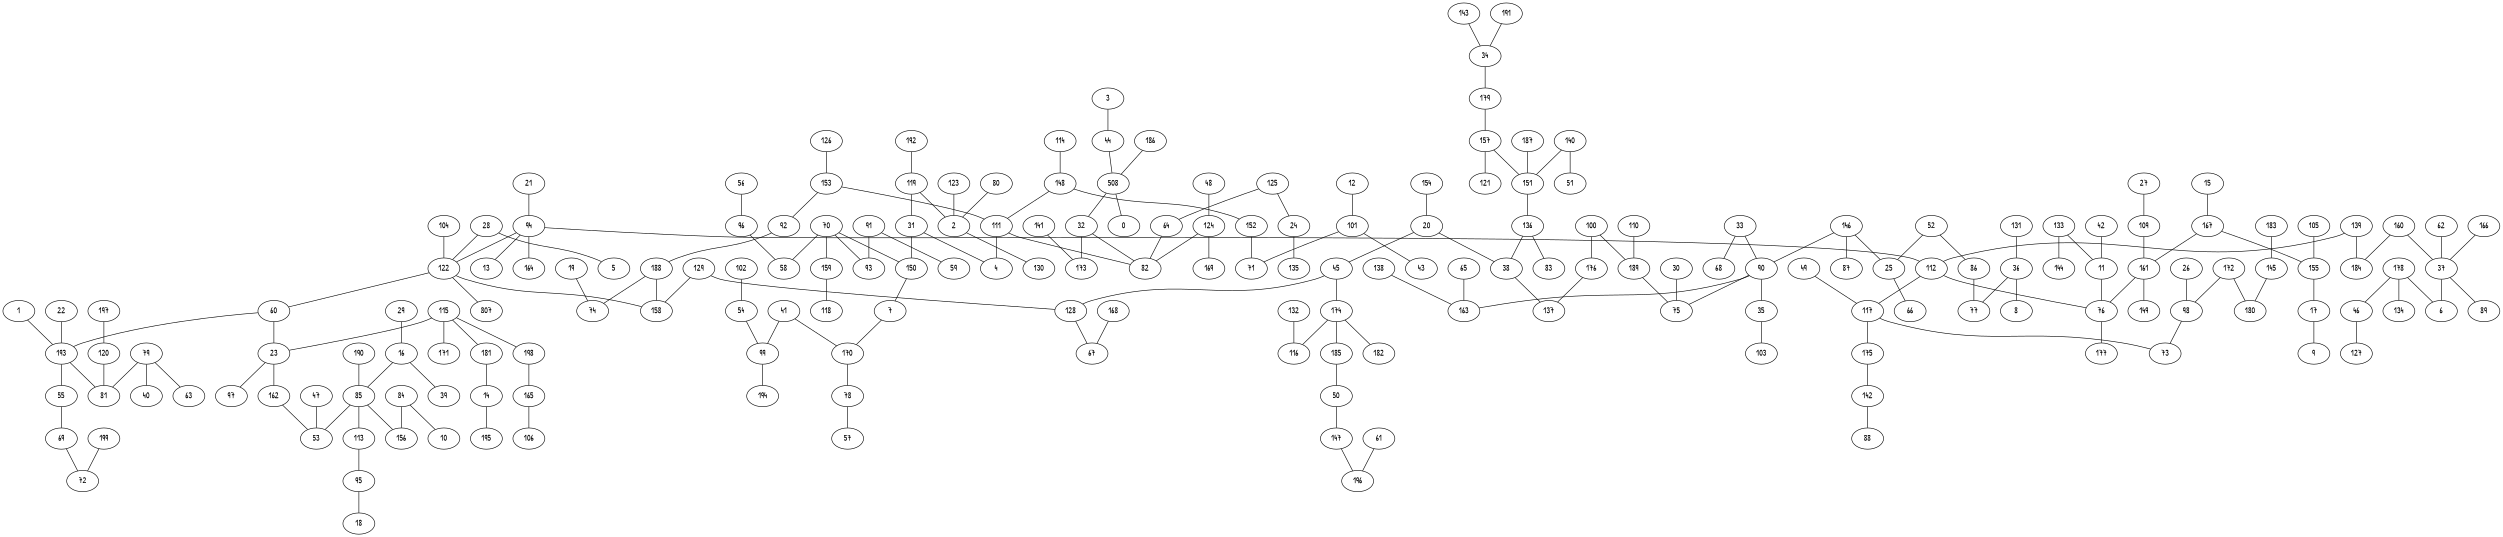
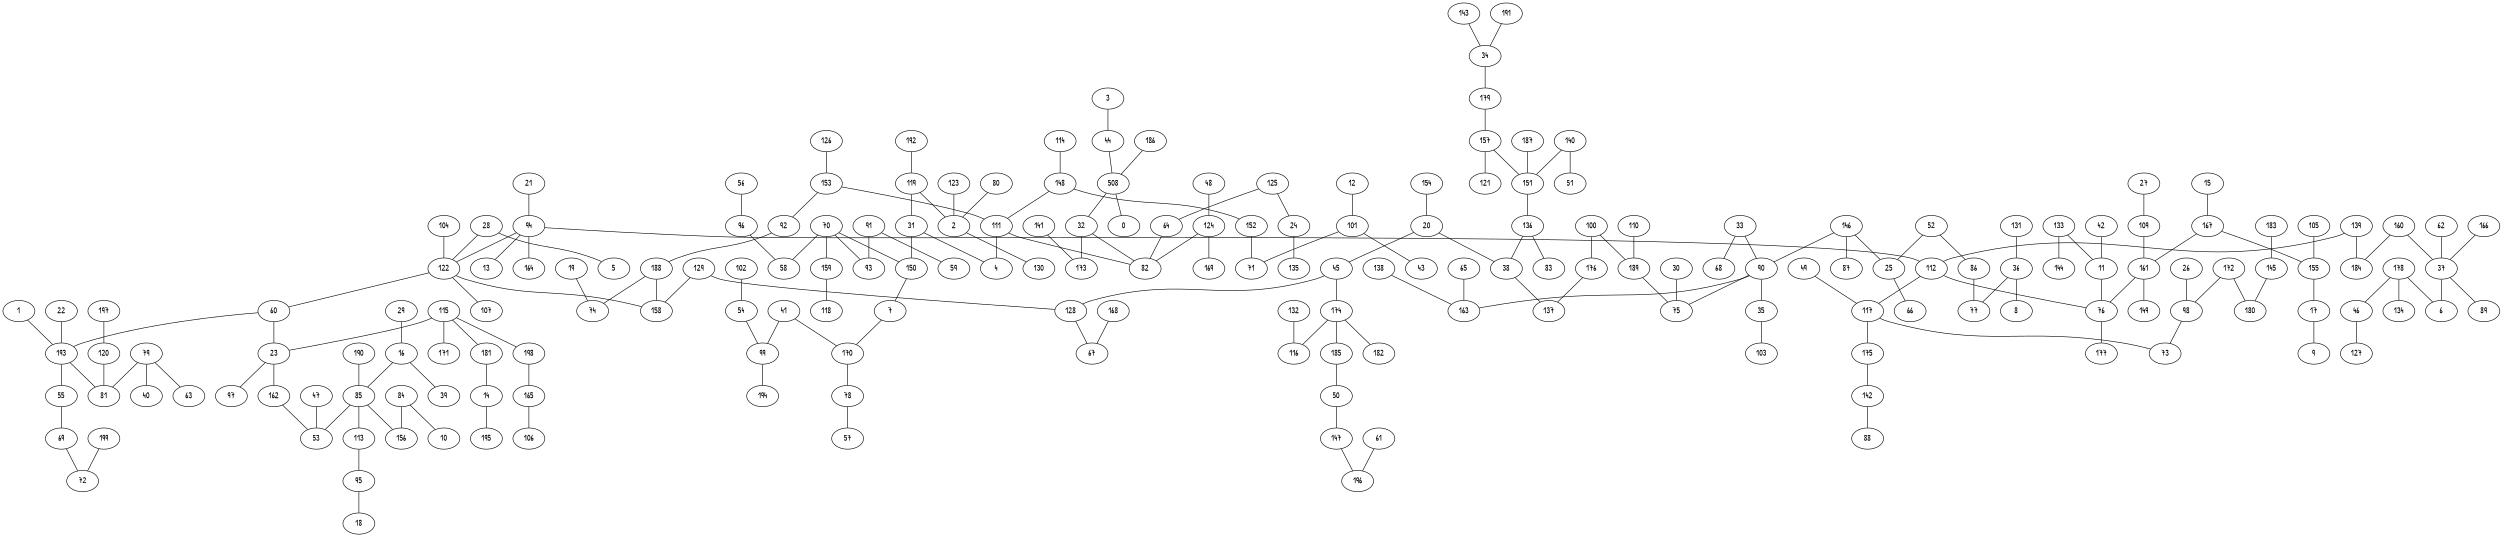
(486, 311) -> (486, 311)
